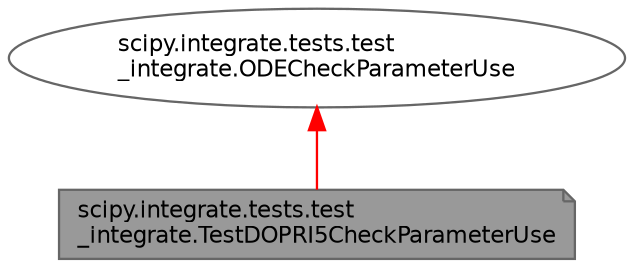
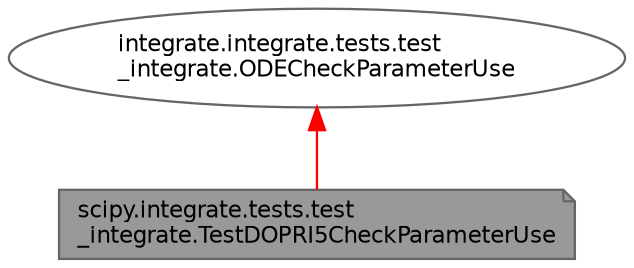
(317, 58) -> (317, 58)
